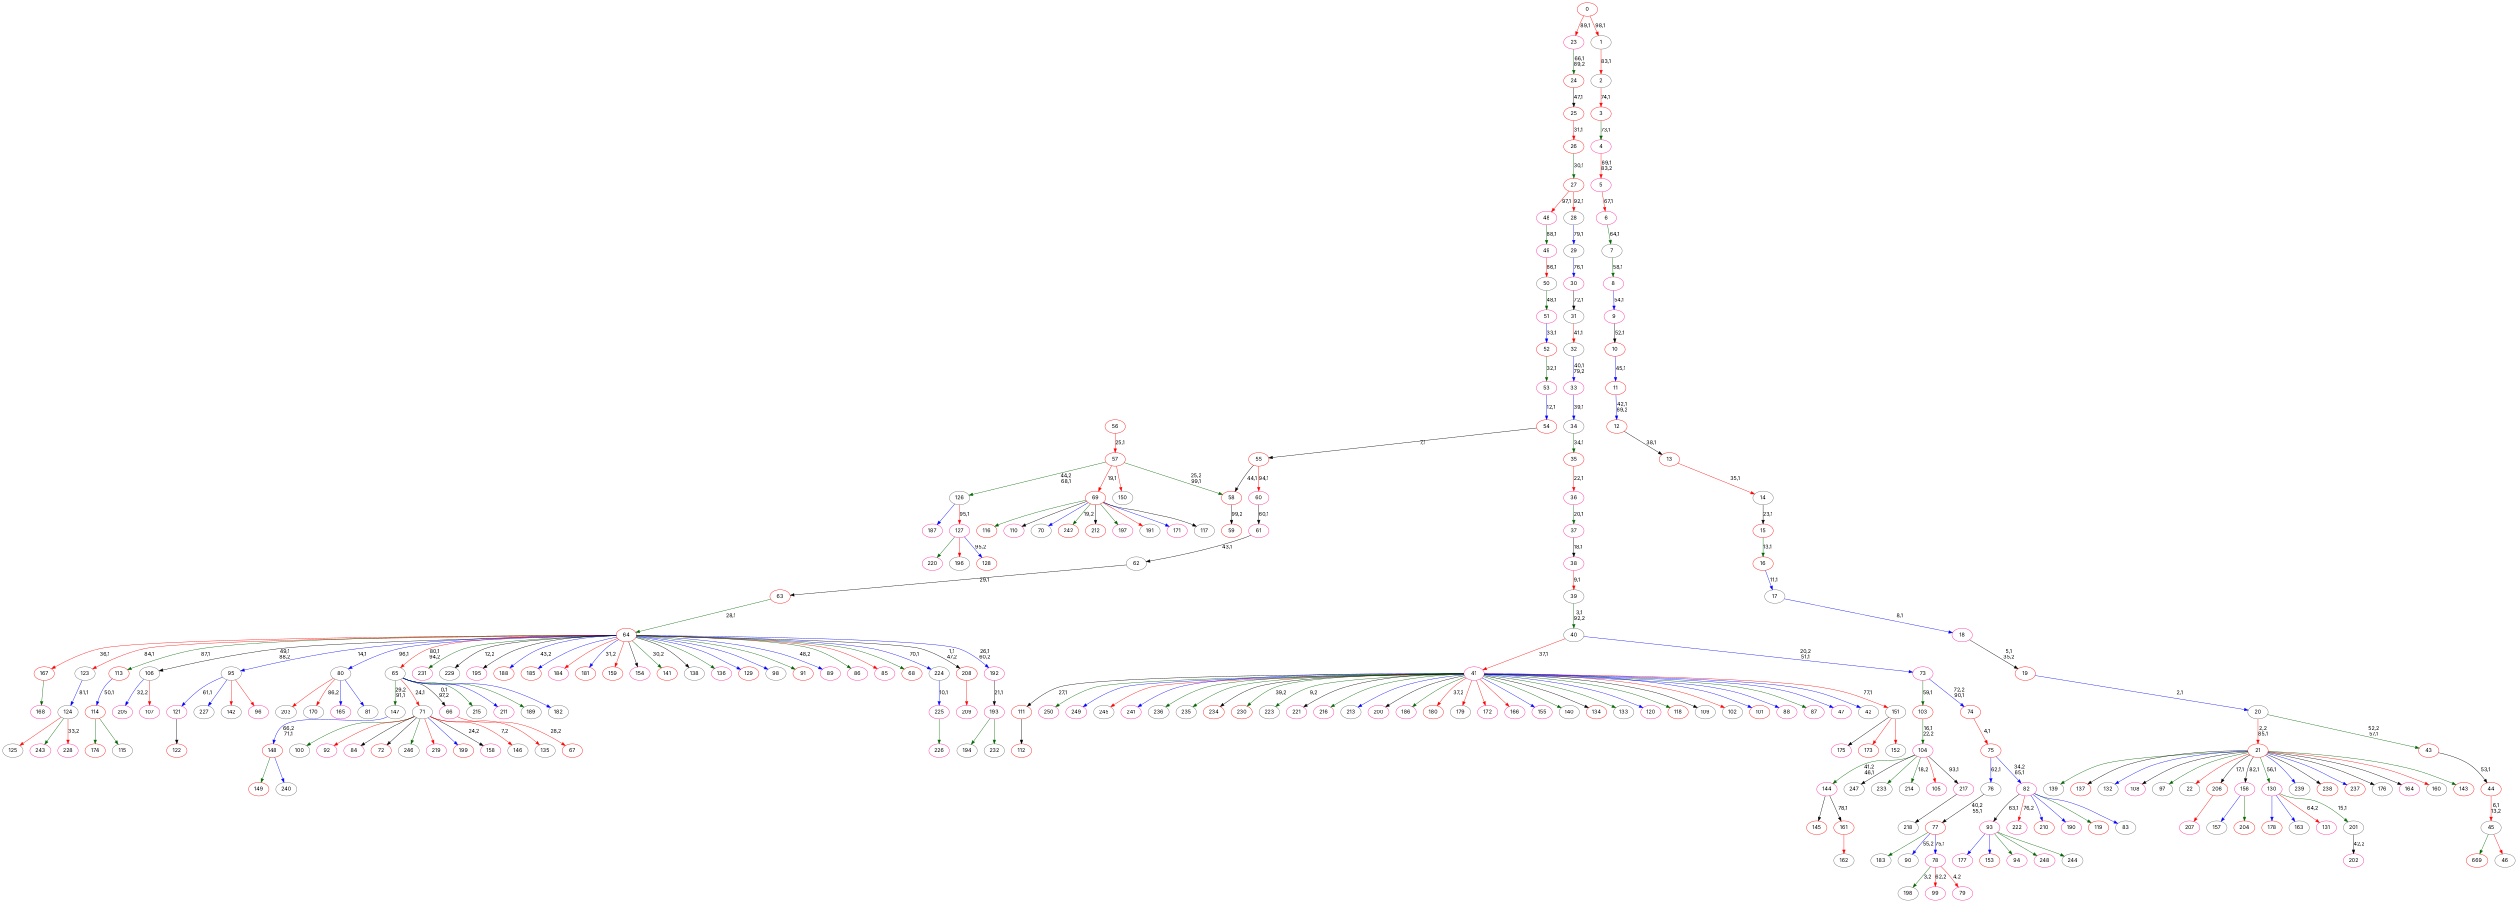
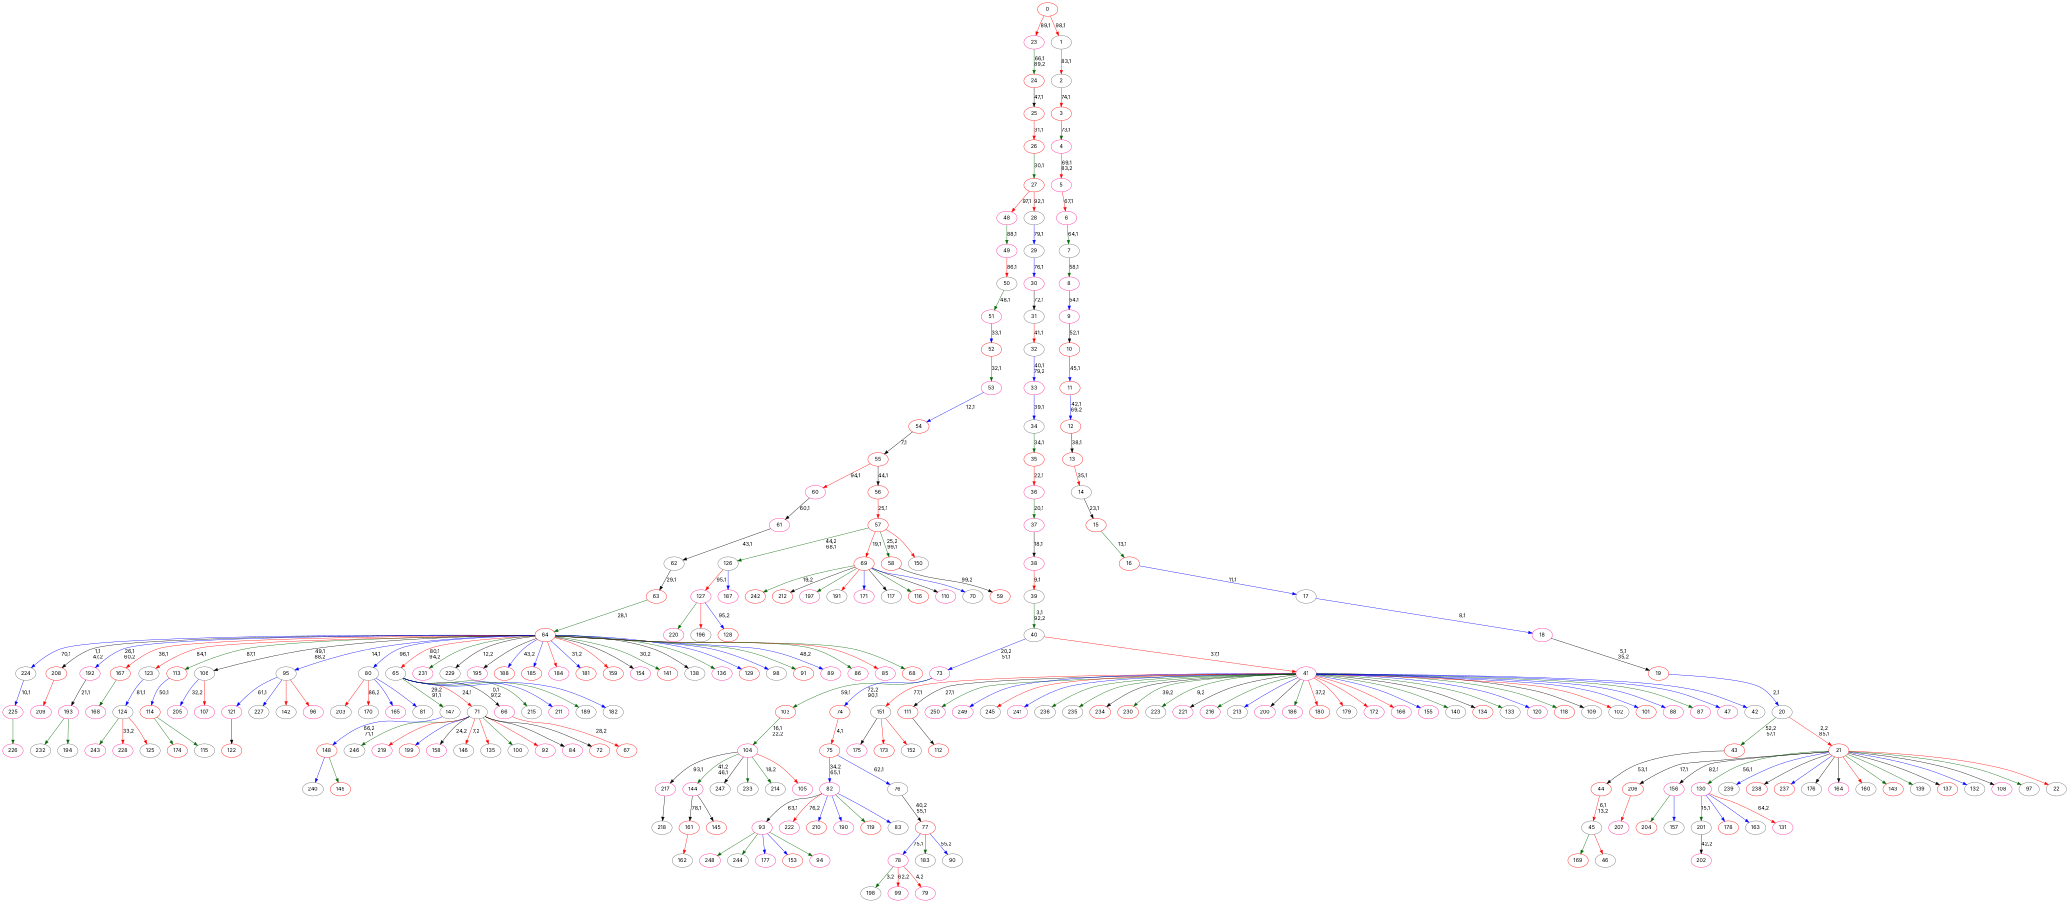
(1245, 476) -> (878, 474)
(2477, 861) -> (1578, 861)
